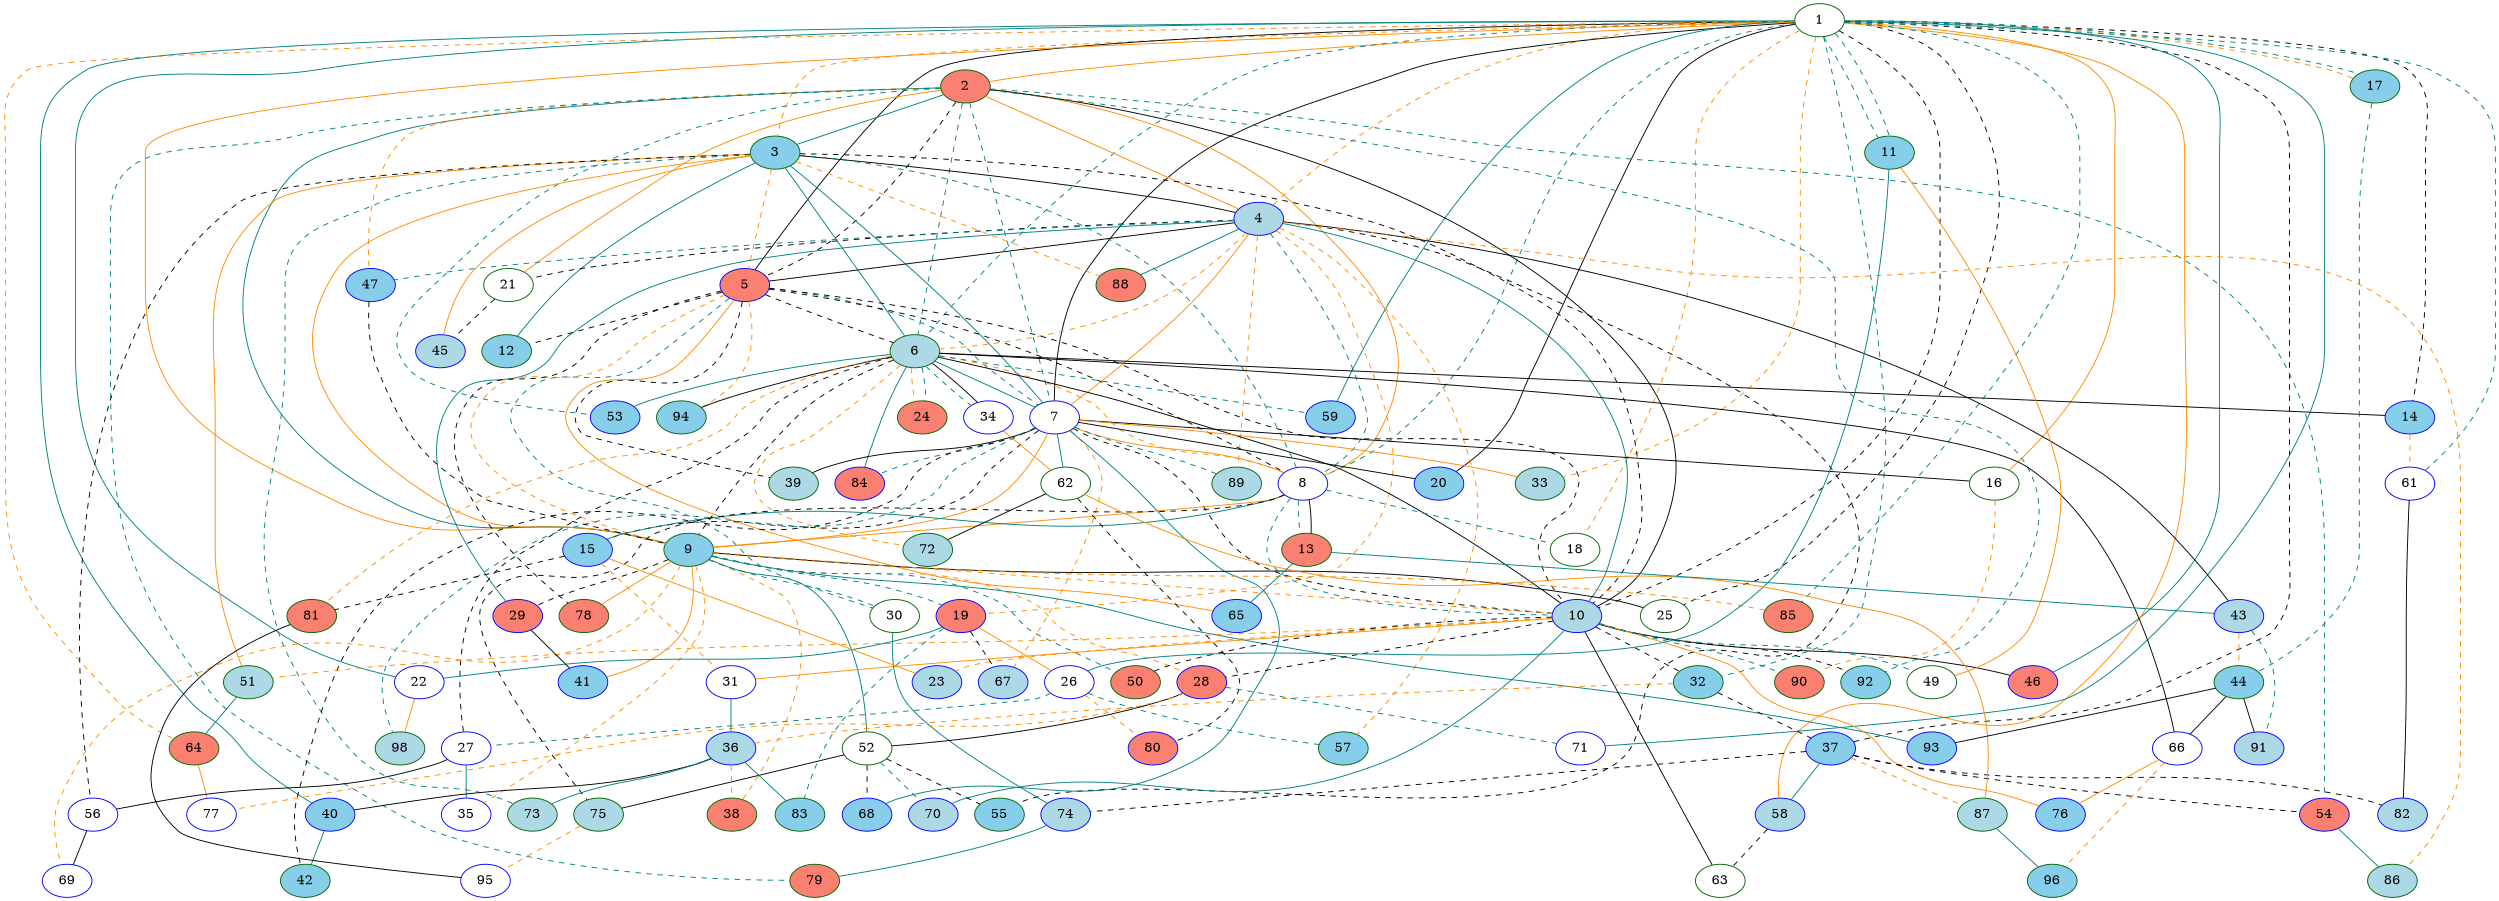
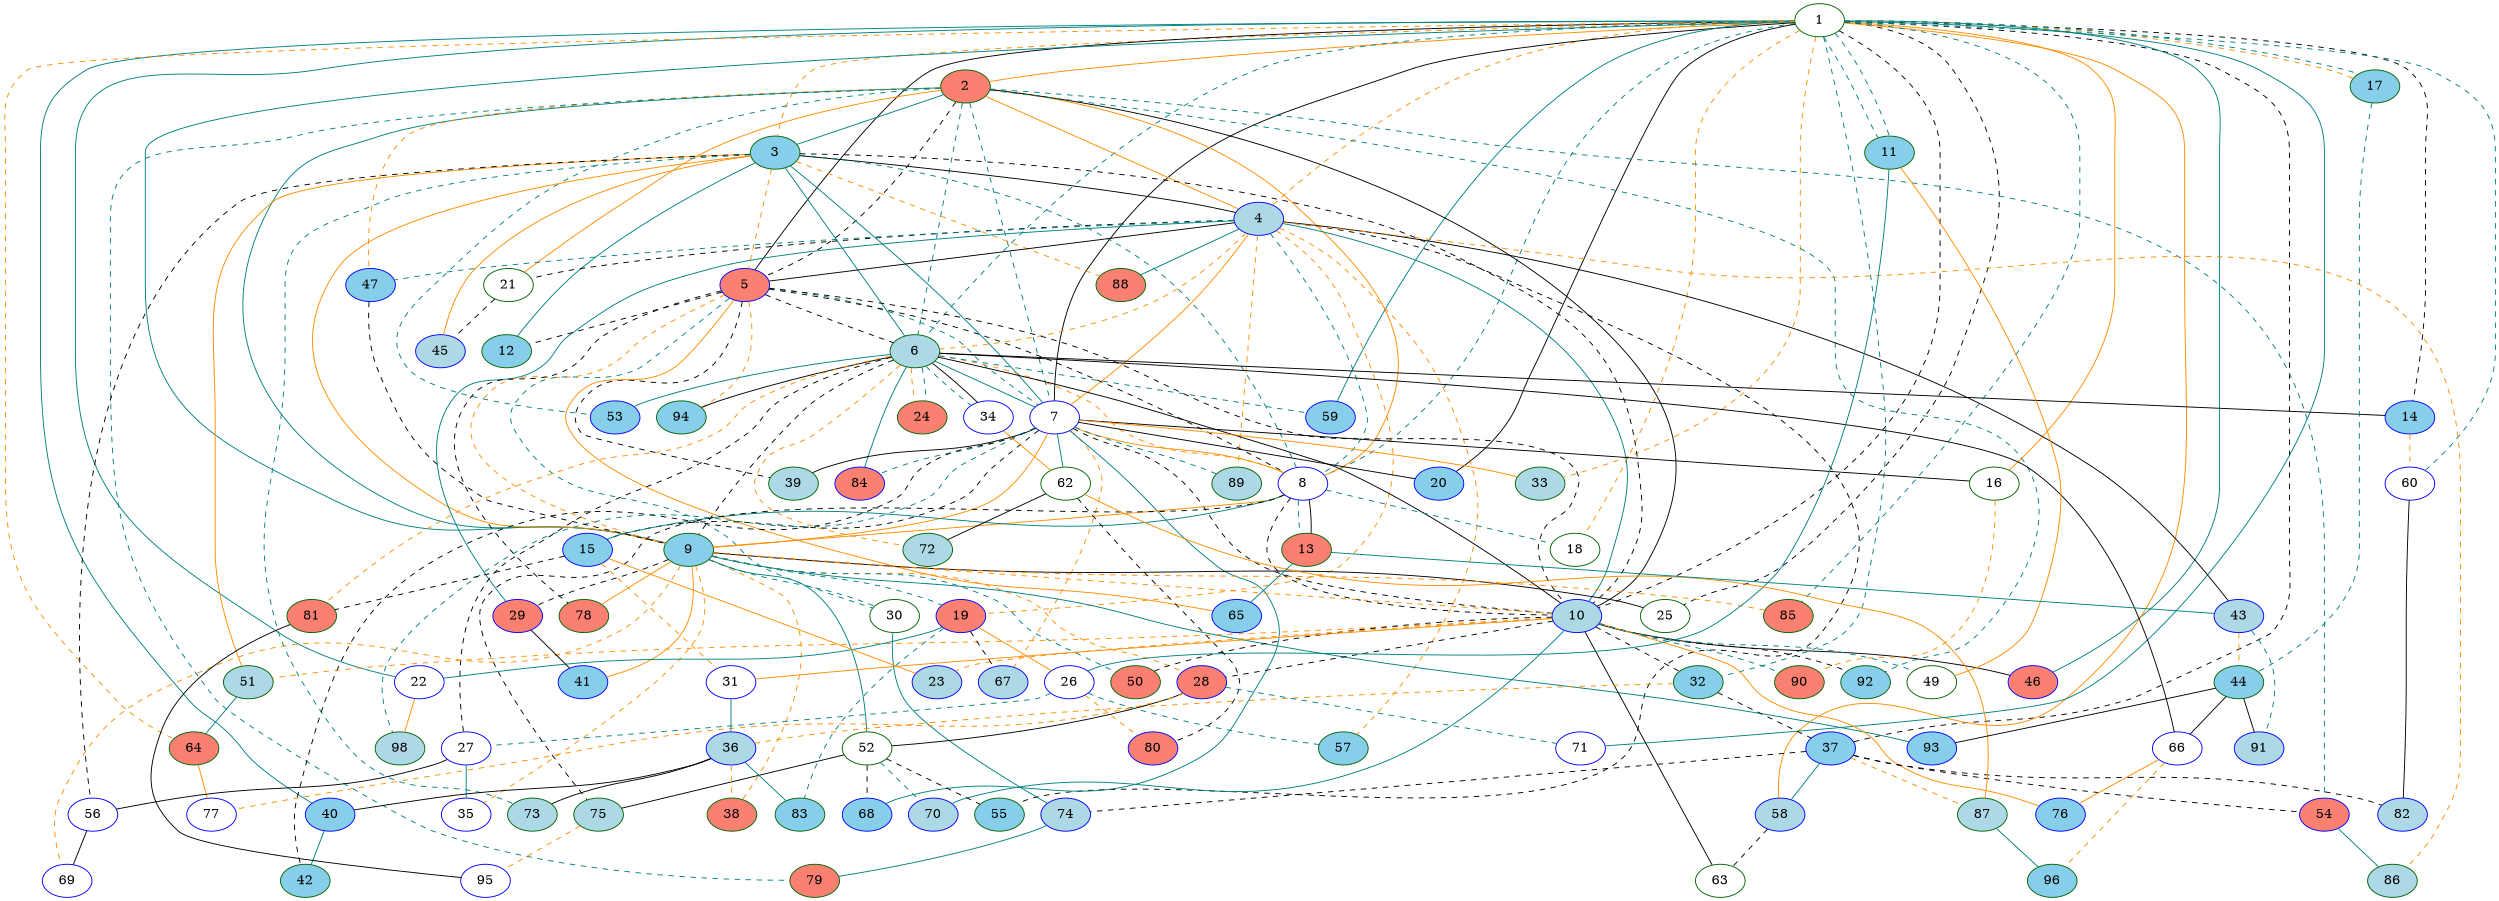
(576, 77) -> (576, 77)
(2410, 484) -> (2410, 484)
(1318, 590) -> (1318, 590)
(631, 781) -> (631, 781)
